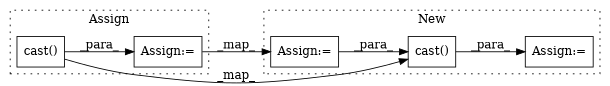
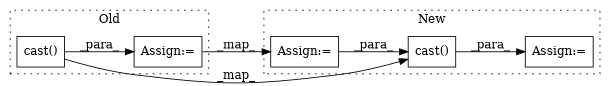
(109, 20) -> (109, 20)
